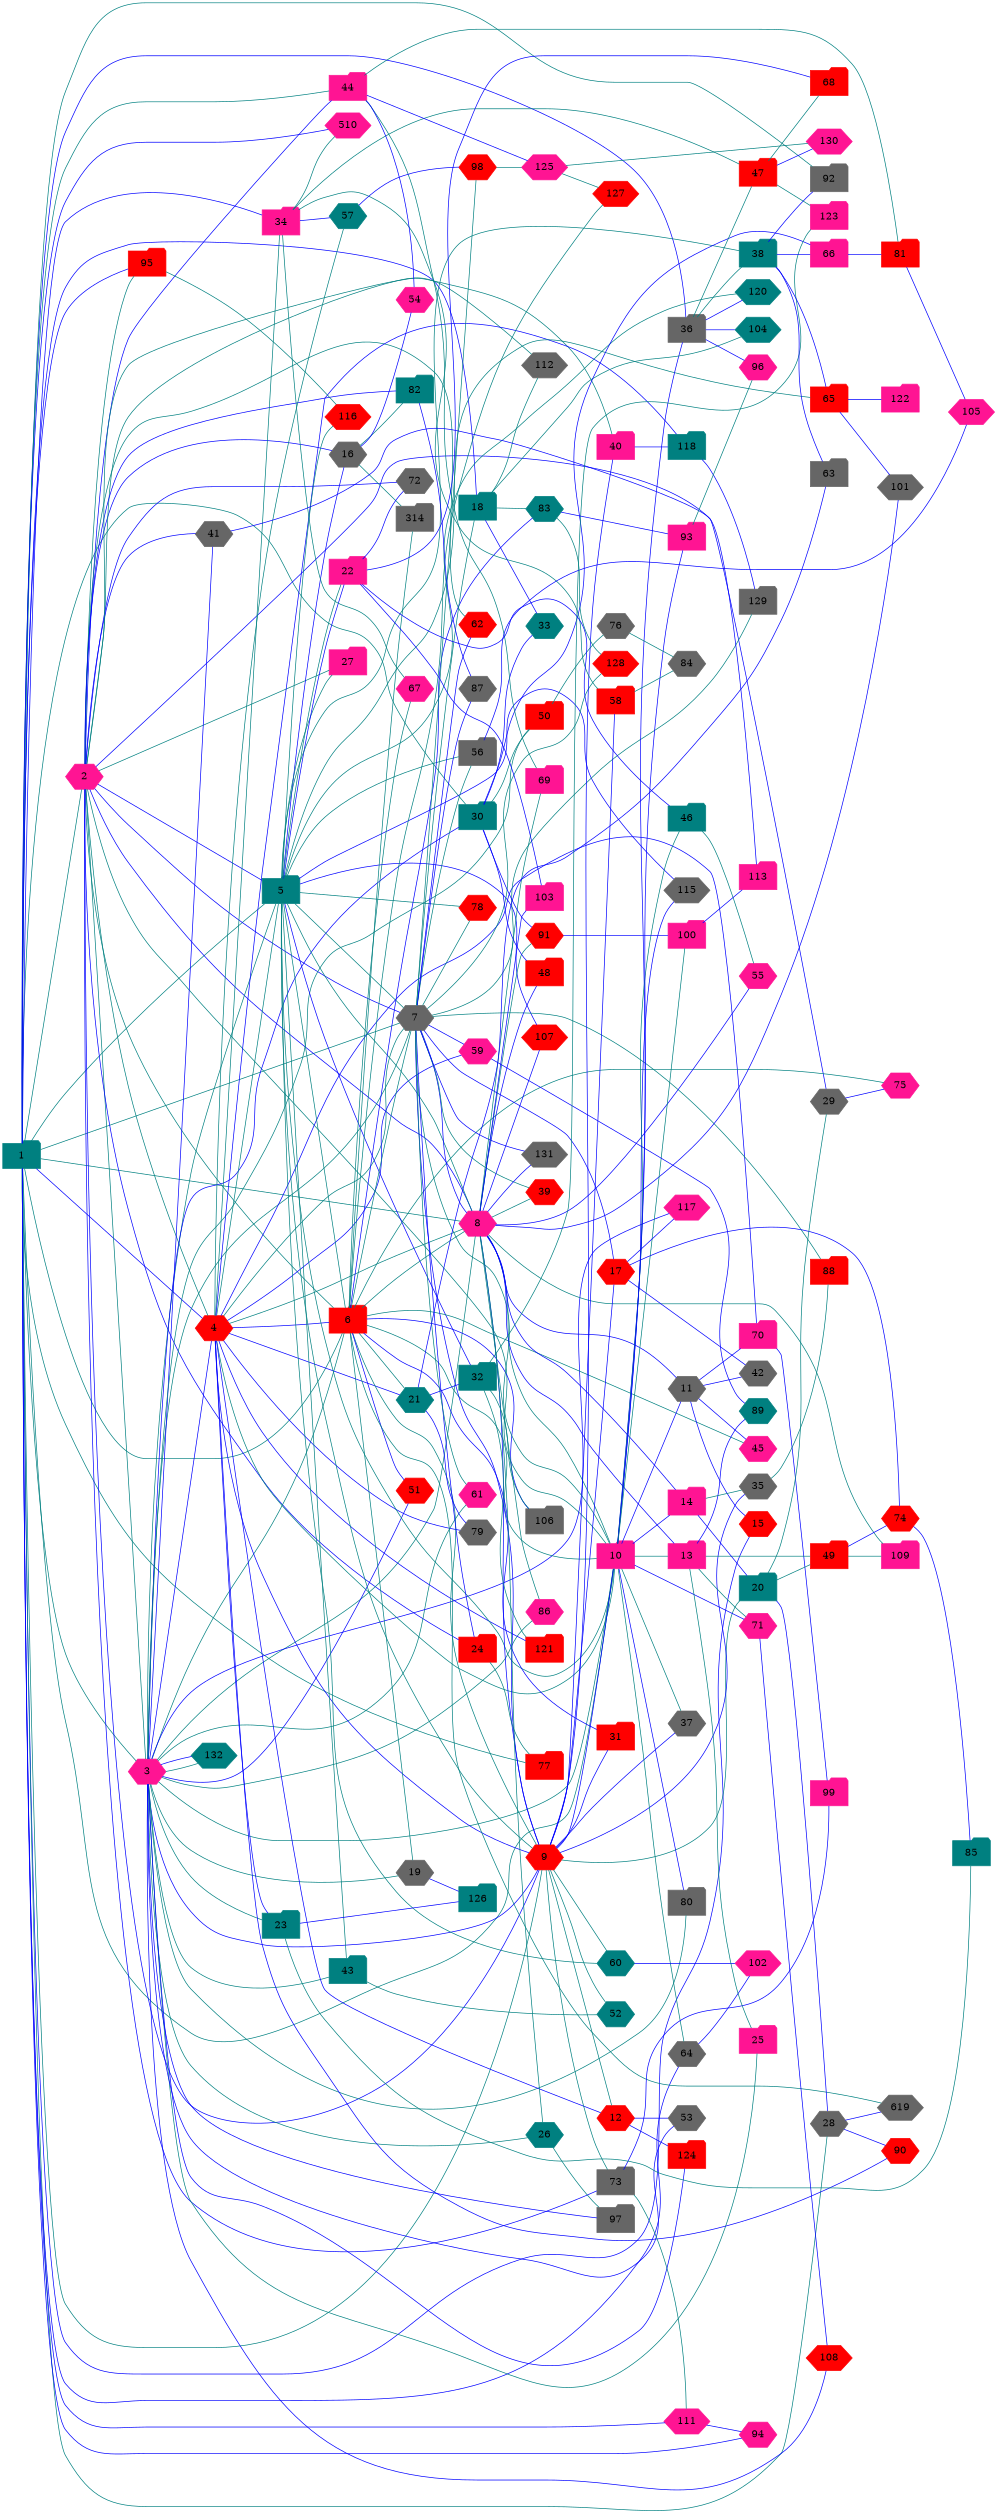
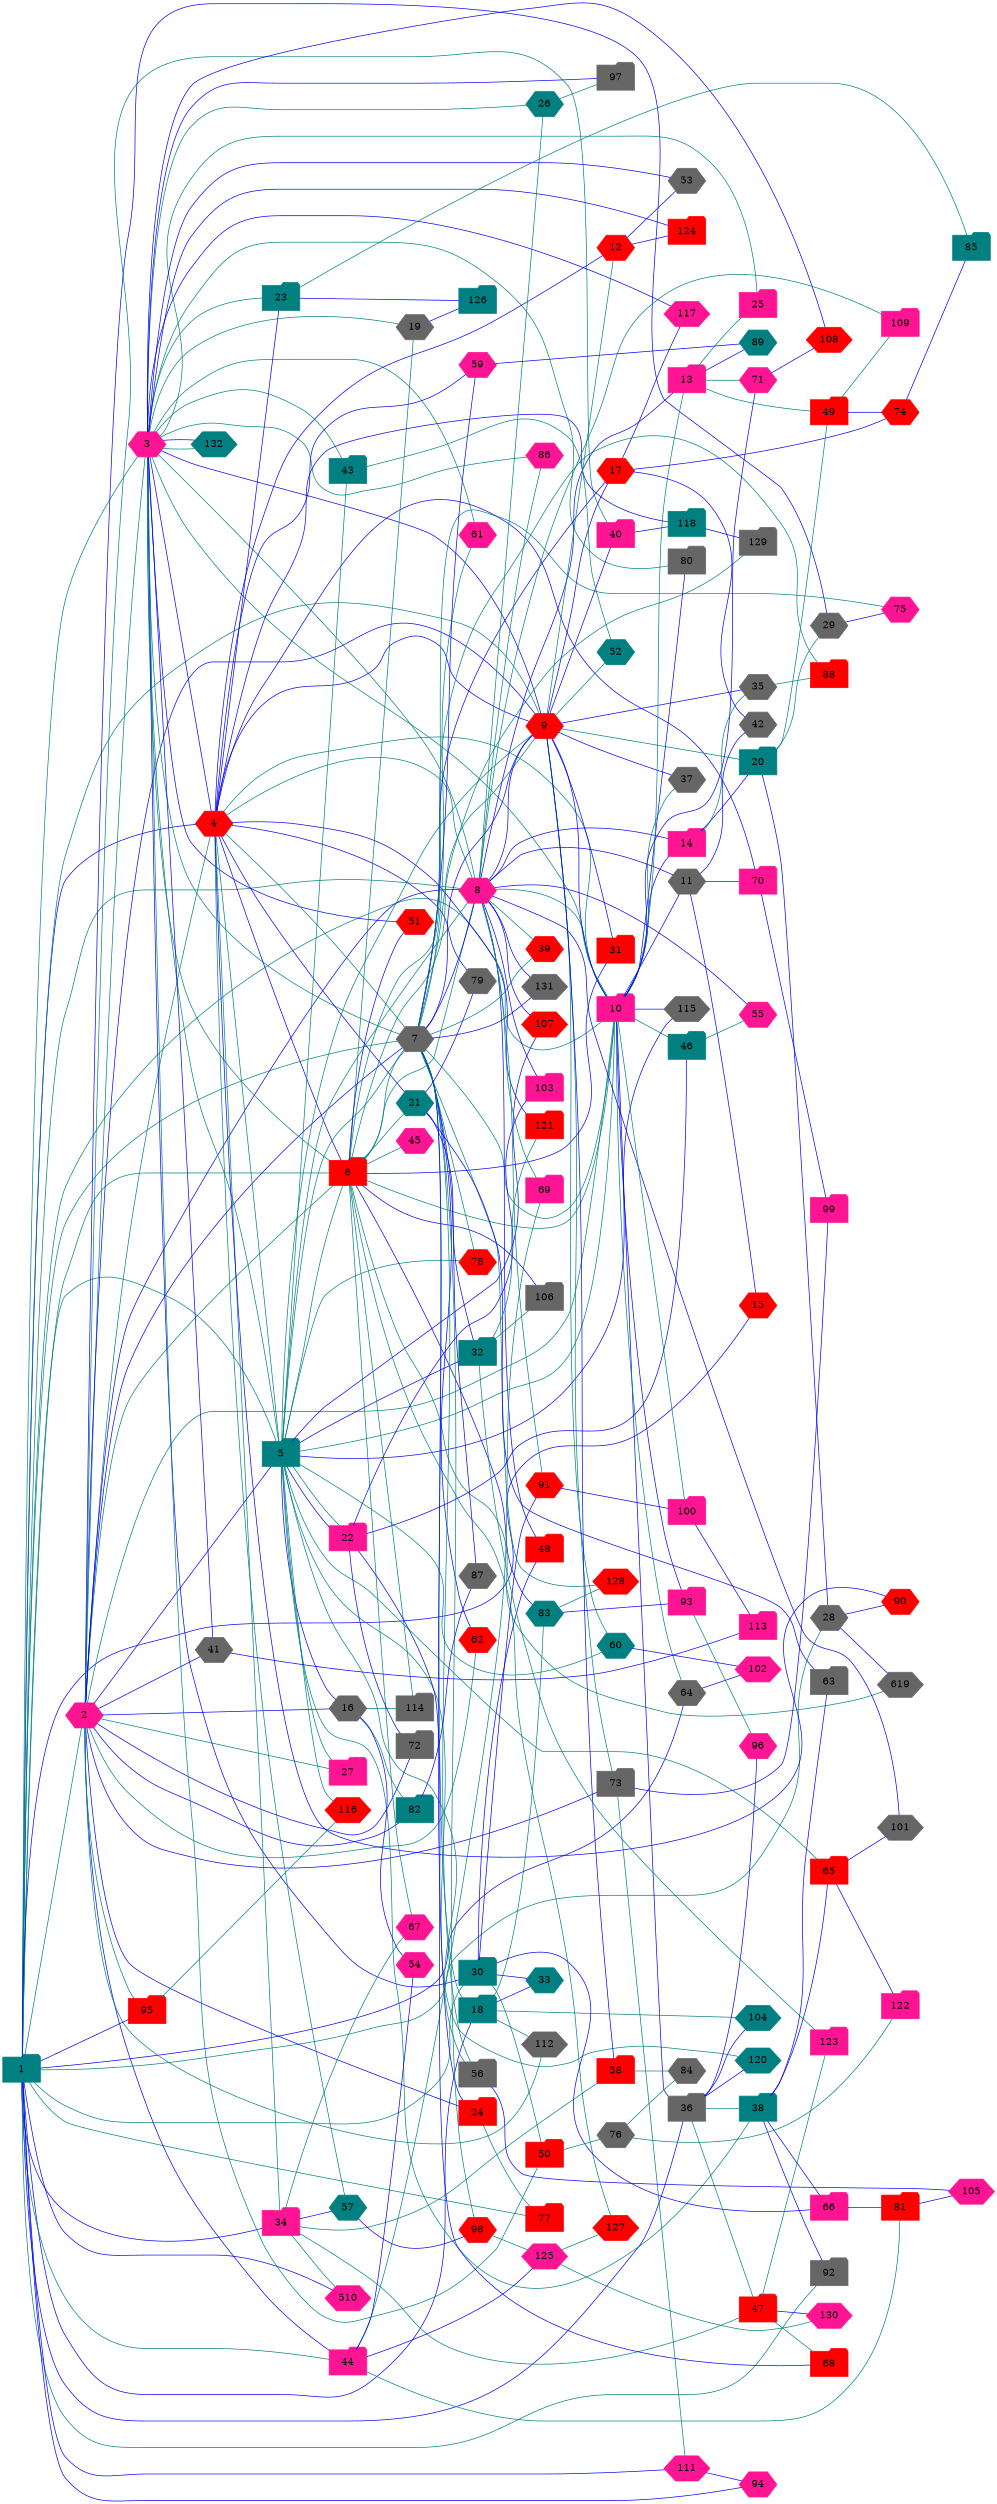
(415, 481) -> (415, 1746)
(415, 519) -> (415, 1708)
(722, 1419) -> none
none -> (784, 2126)
